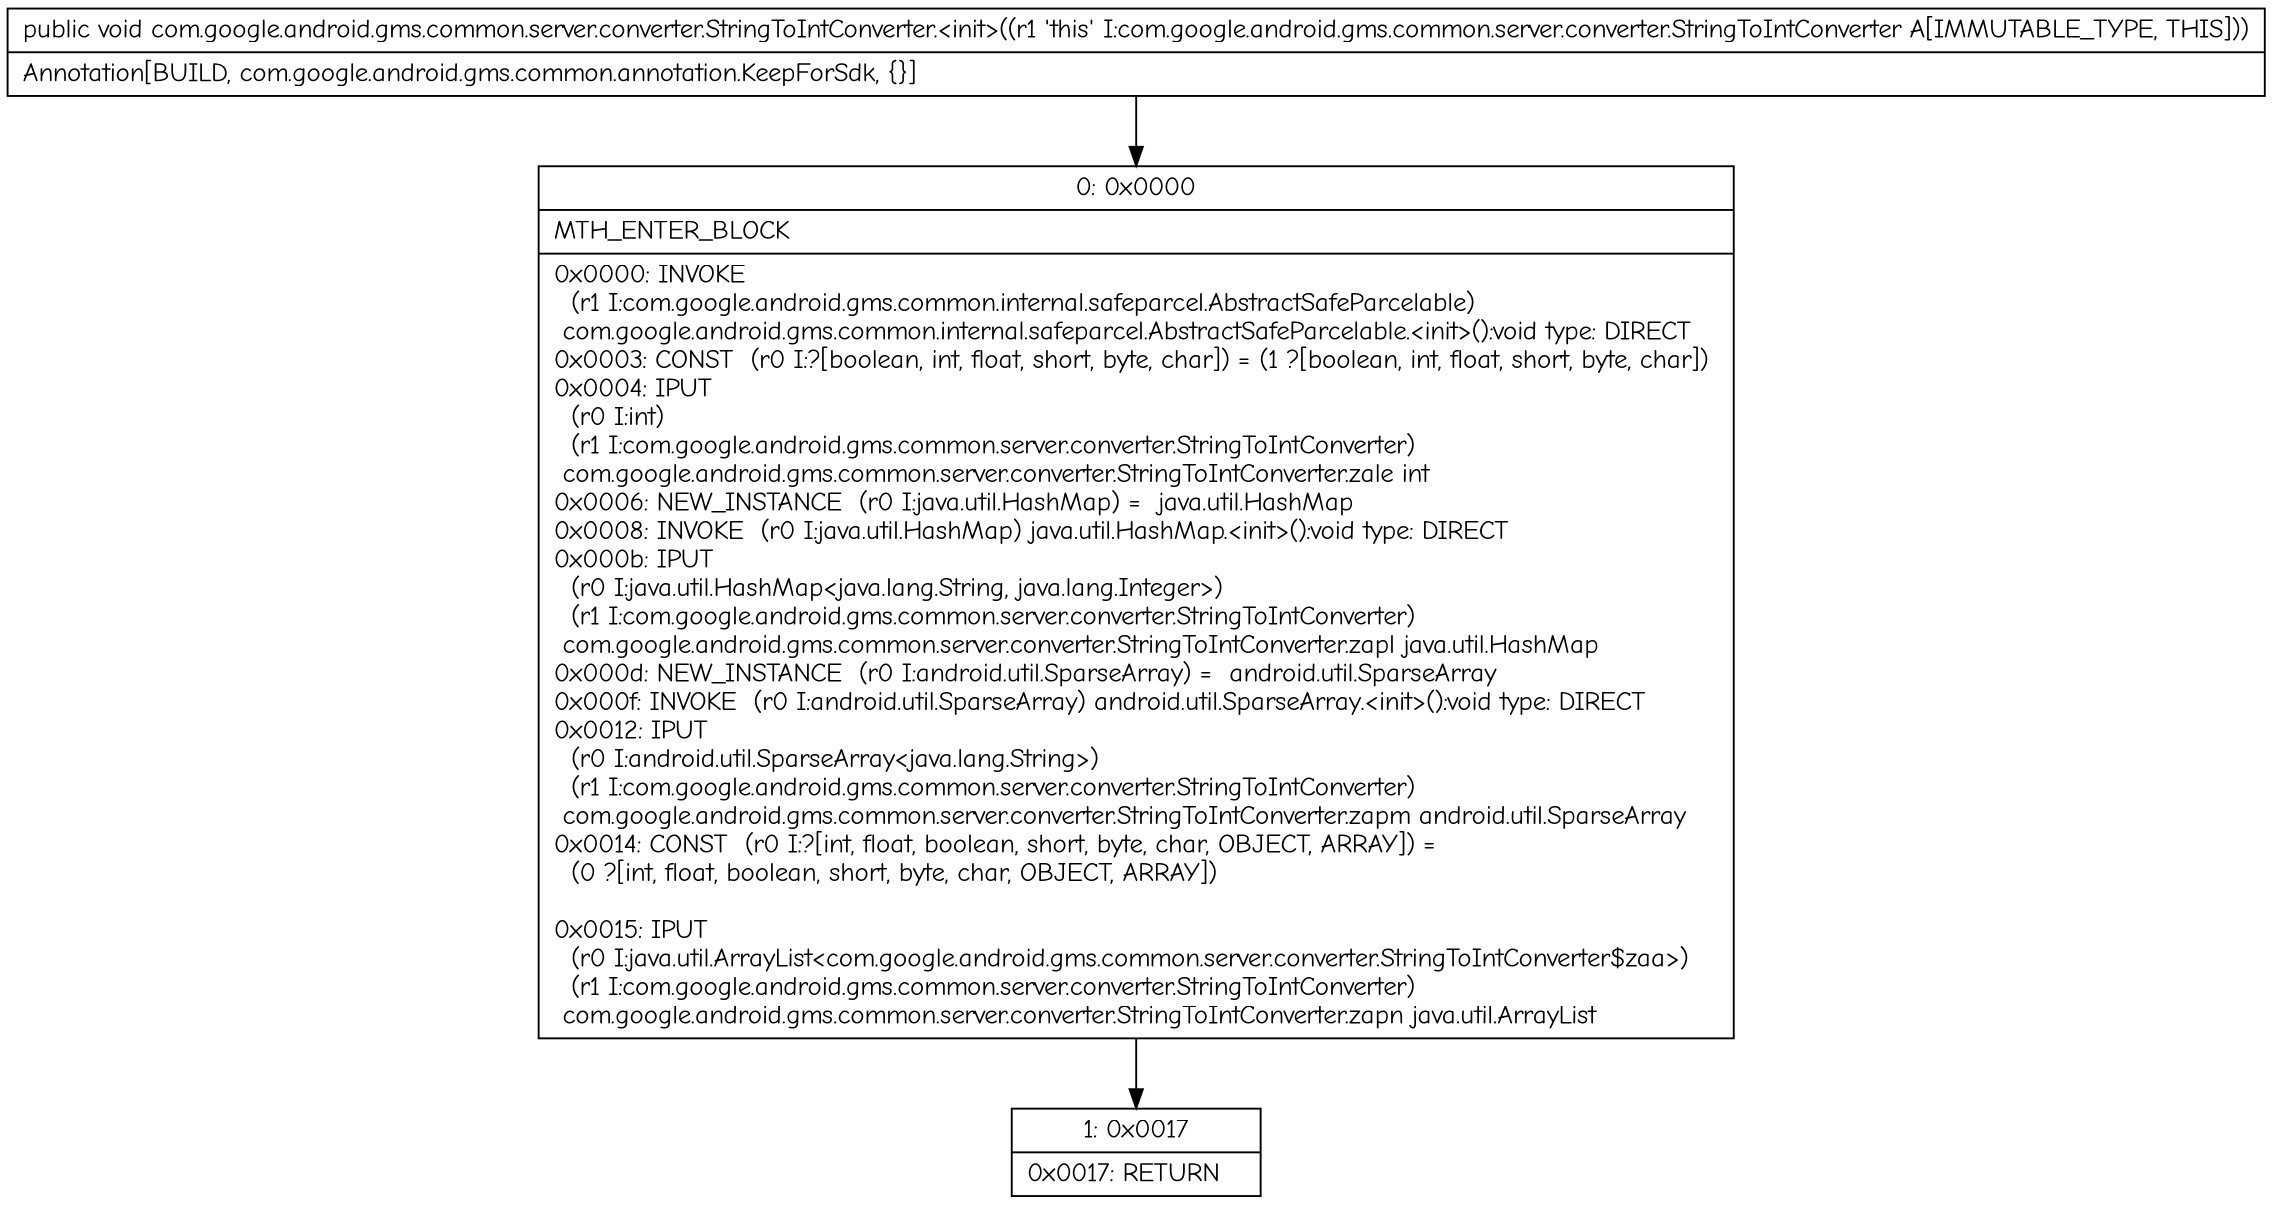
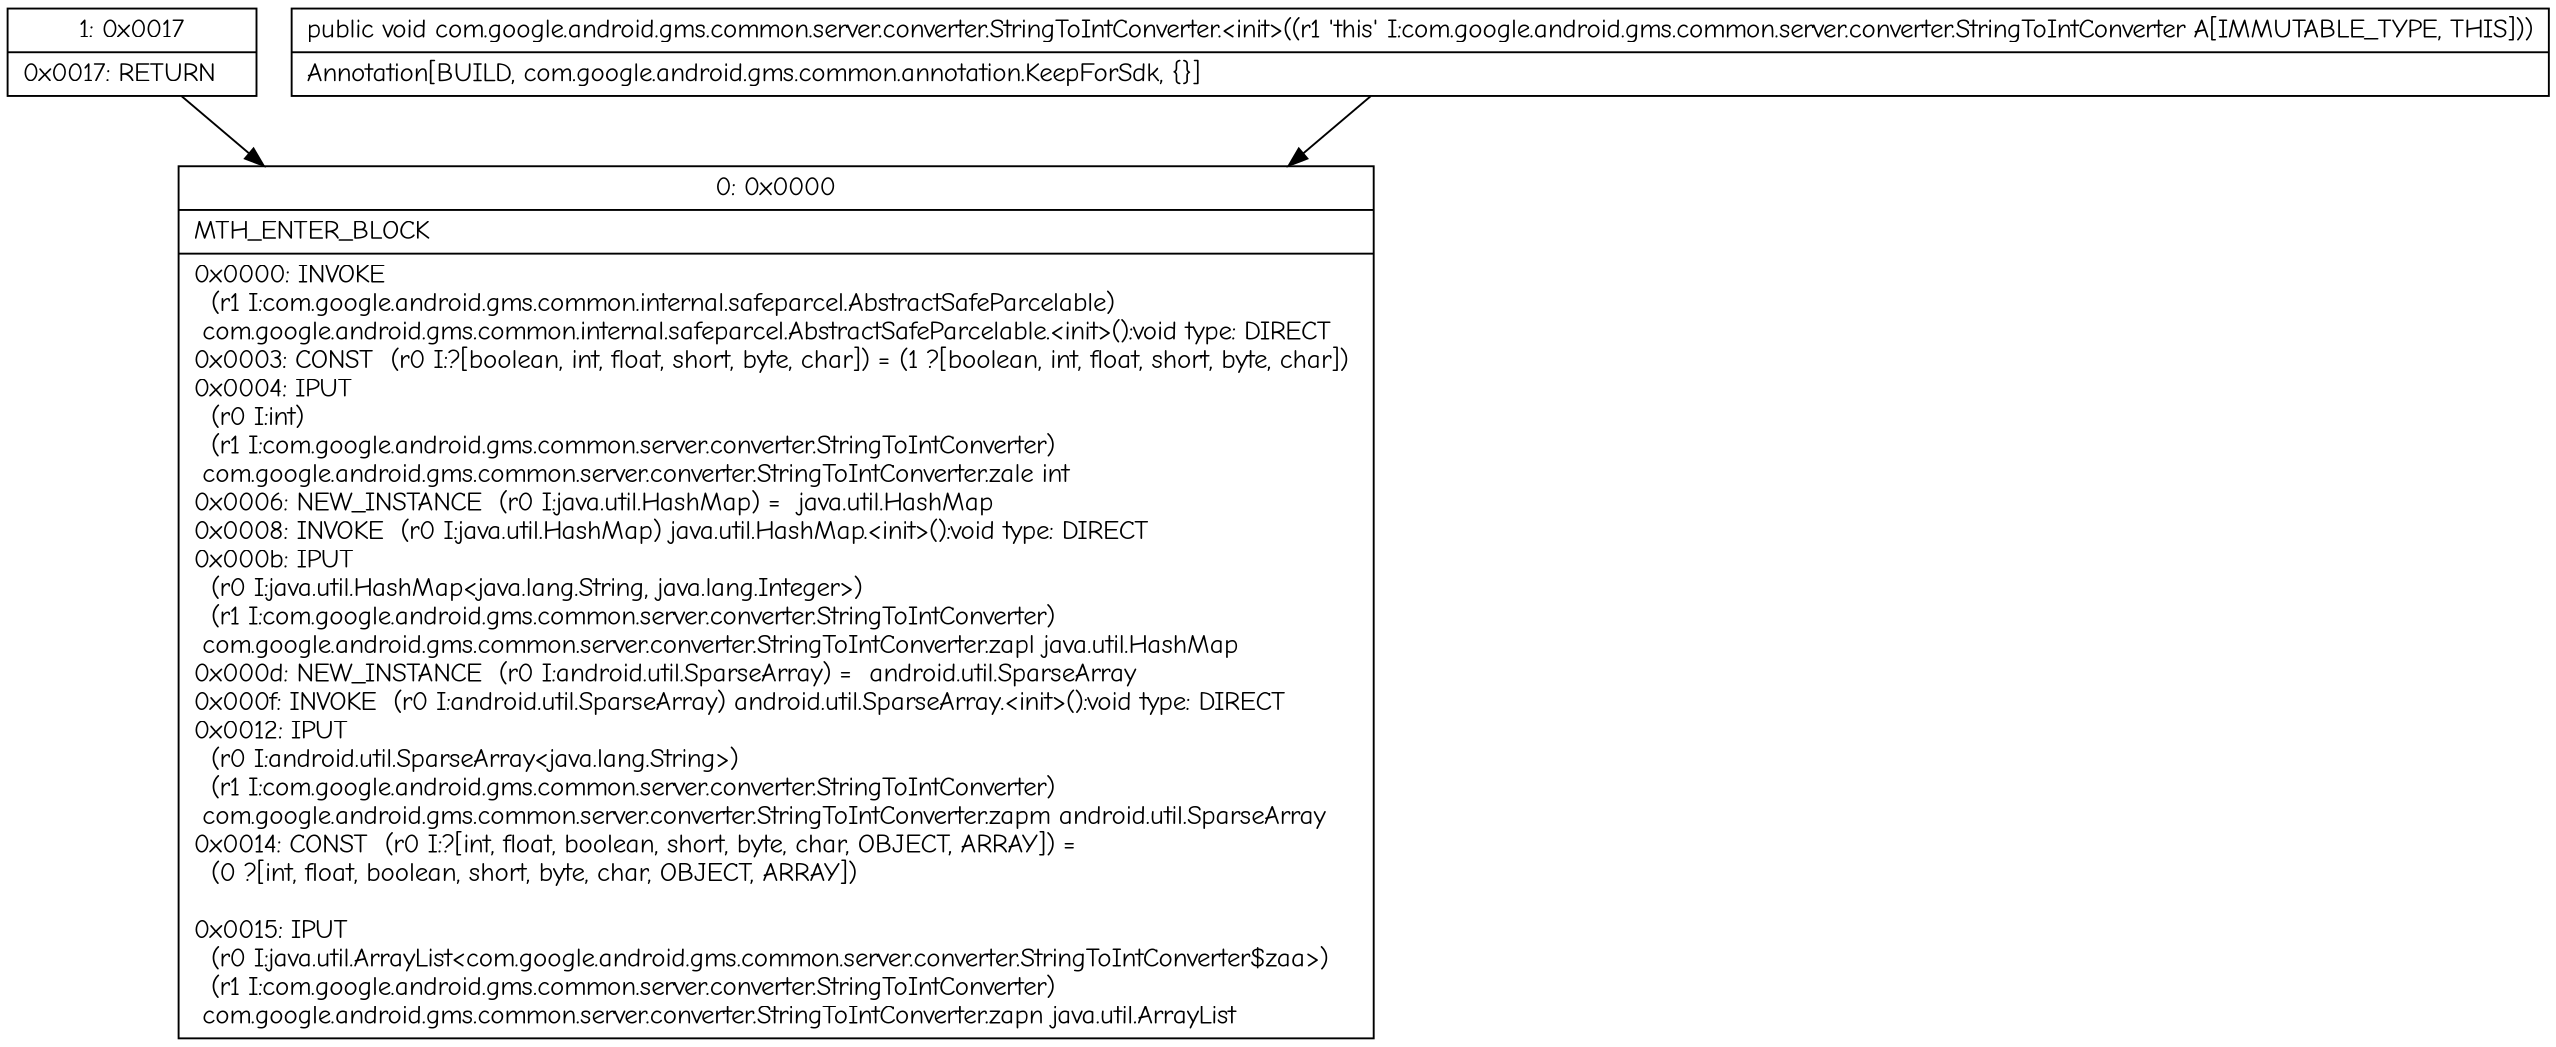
(1136, 1064) -> (215, 125)
